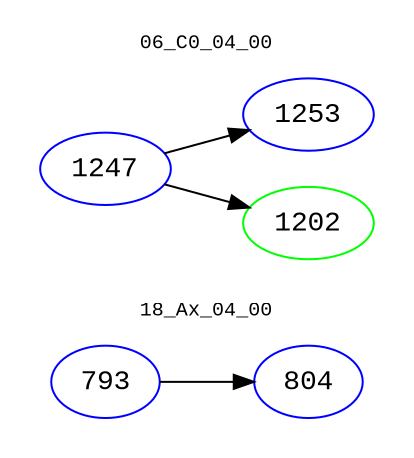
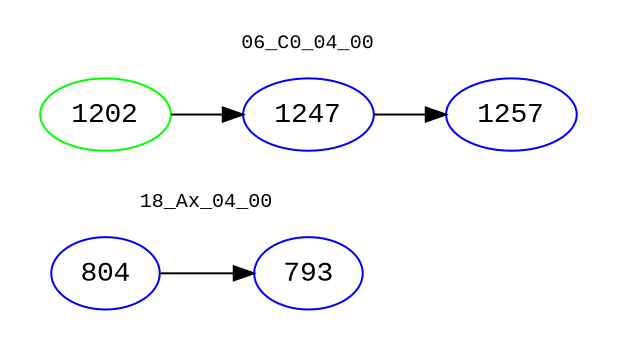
(308, 115) -> (511, 115)
(197, 193) -> (197, 115)
(196, 382) -> (196, 273)
